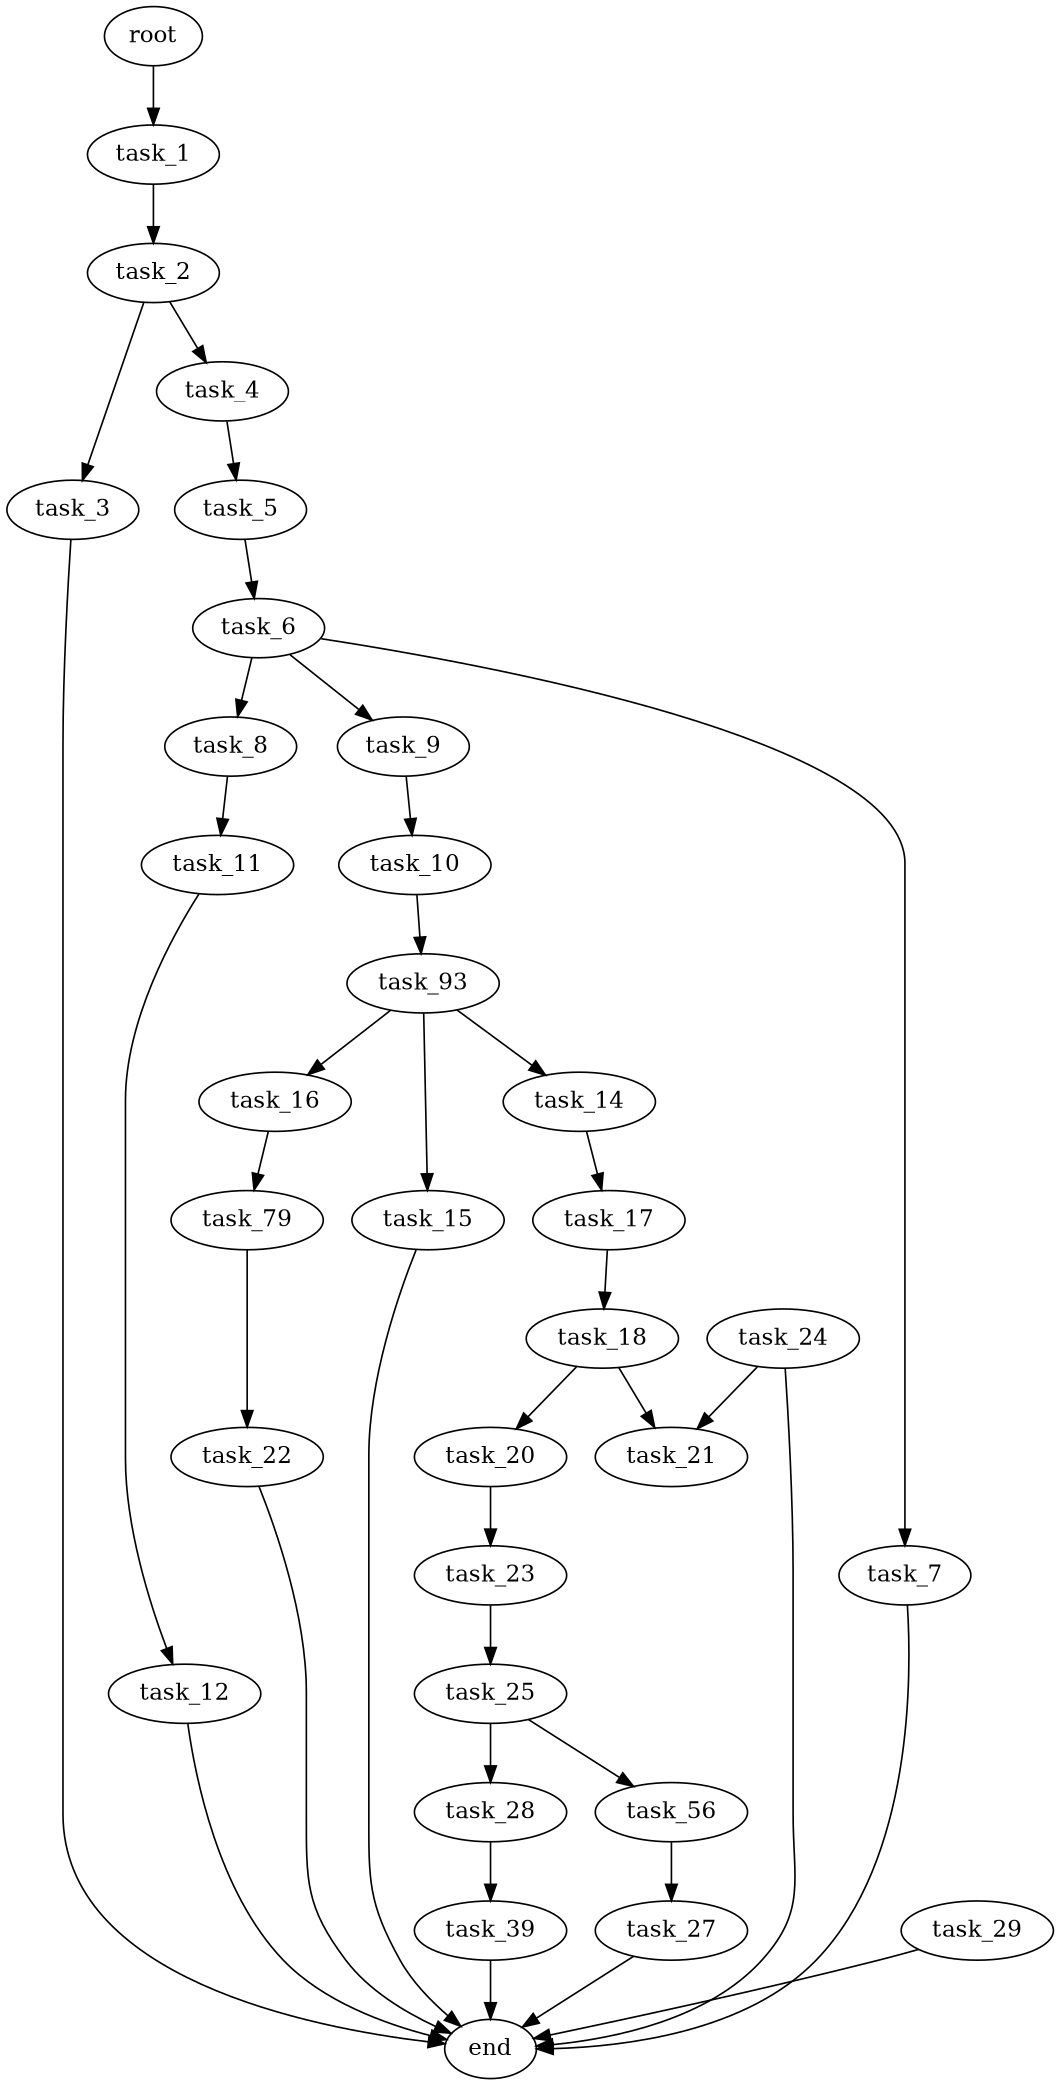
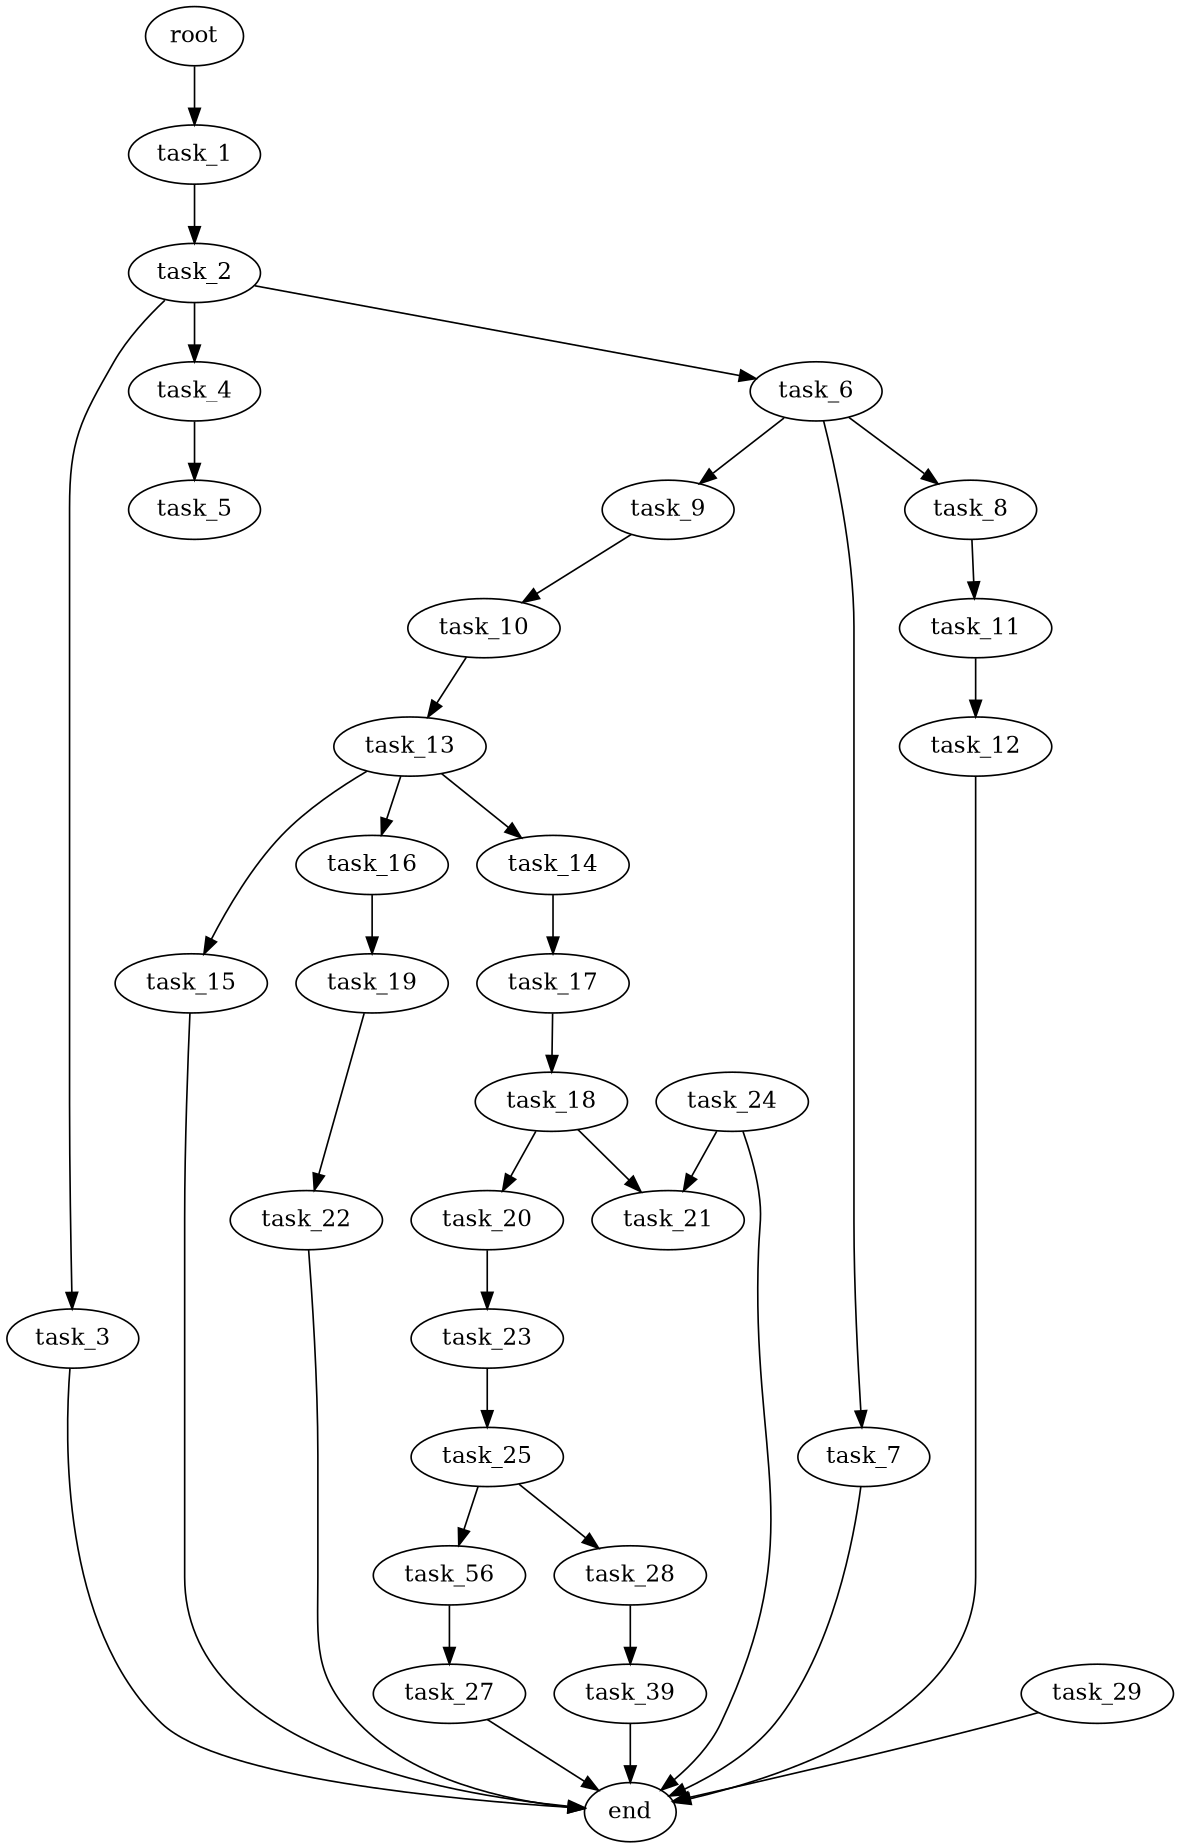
(248, 561) -> (497, 331)
(423, 983) -> (410, 747)
(247, 1220) -> (372, 983)
